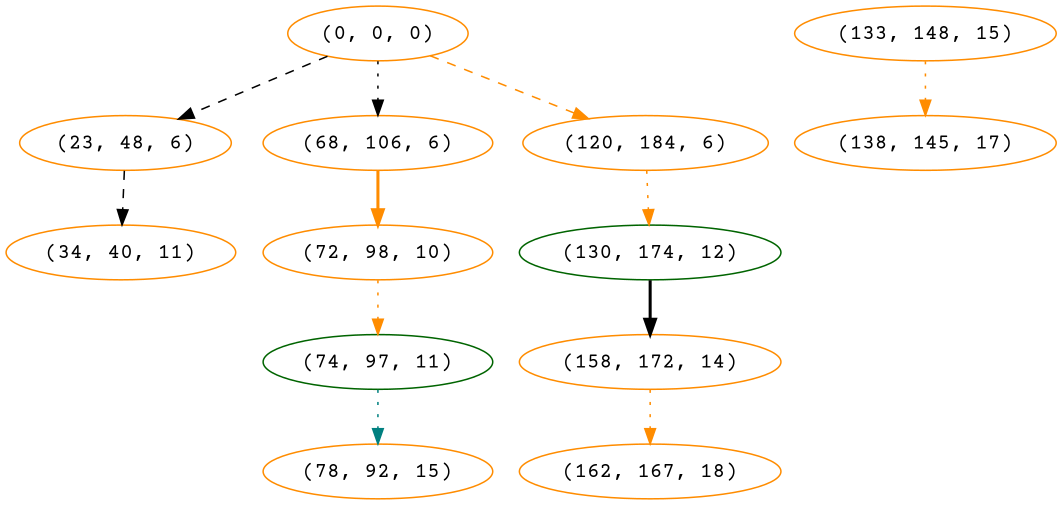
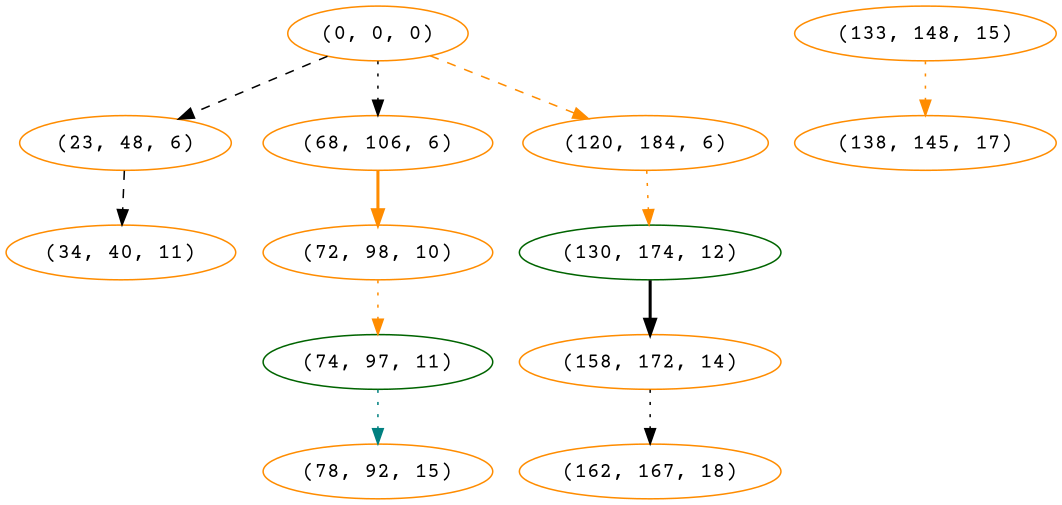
(650, 409) -> (650, 409)
